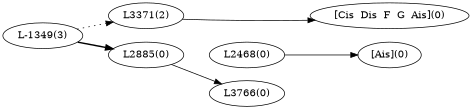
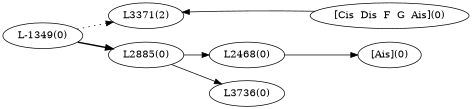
(245, 20) -> (252, 11)
(43, 36) -> (43, 36)
none -> (193, 55)
(247, 94) -> (247, 94)
